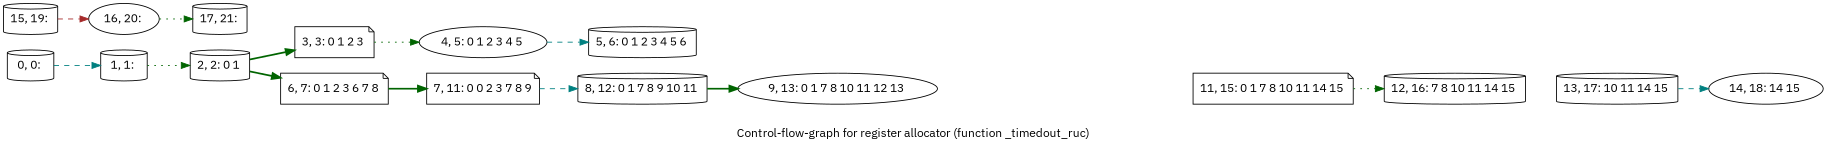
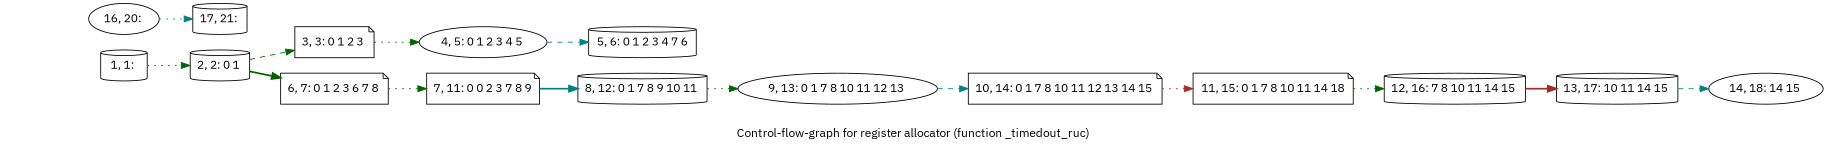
(31, 19) -> none
(172, 19) -> (172, 19)
(642, 42) -> (642, 42)
(268, 56) -> (268, 56)
(31, 65) -> none
(403, 89) -> (403, 89)
(554, 89) -> (554, 89)
(718, 89) -> (718, 89)
none -> (1065, 89)
(1273, 89) -> (1273, 89)
none -> (1537, 89)
